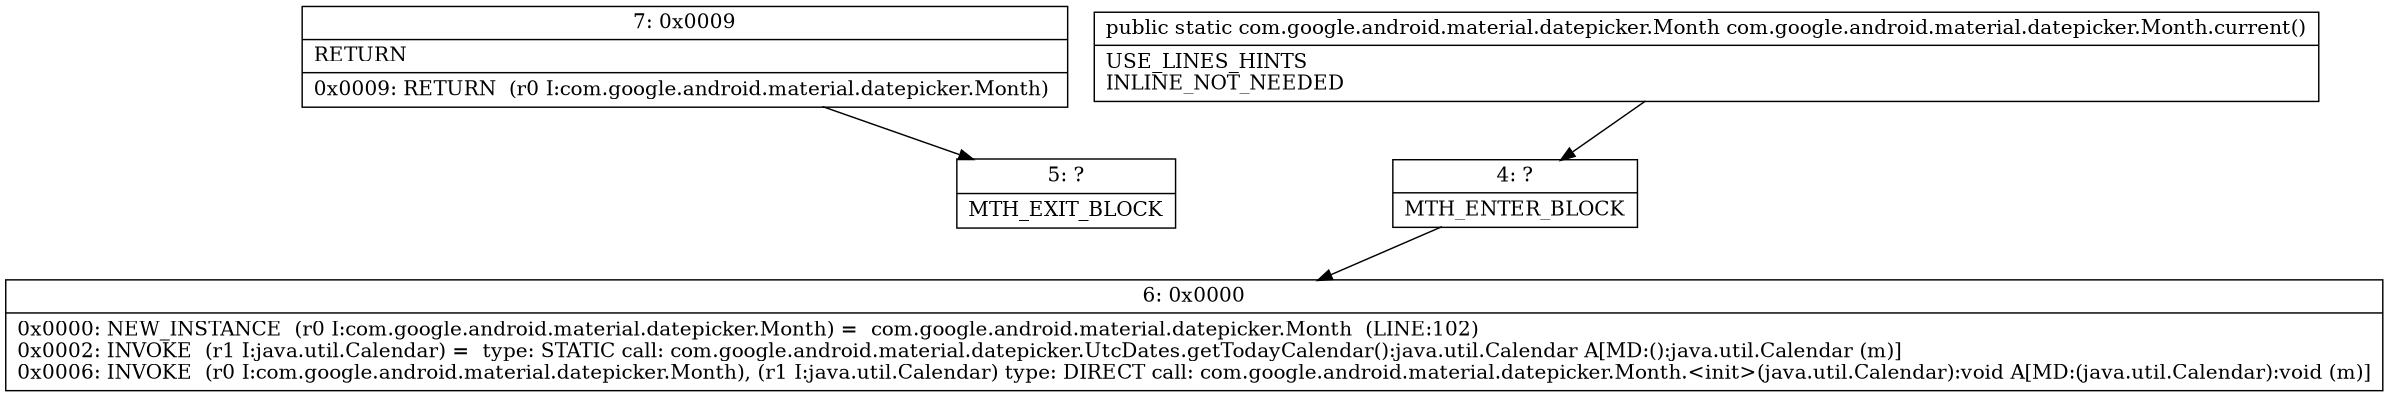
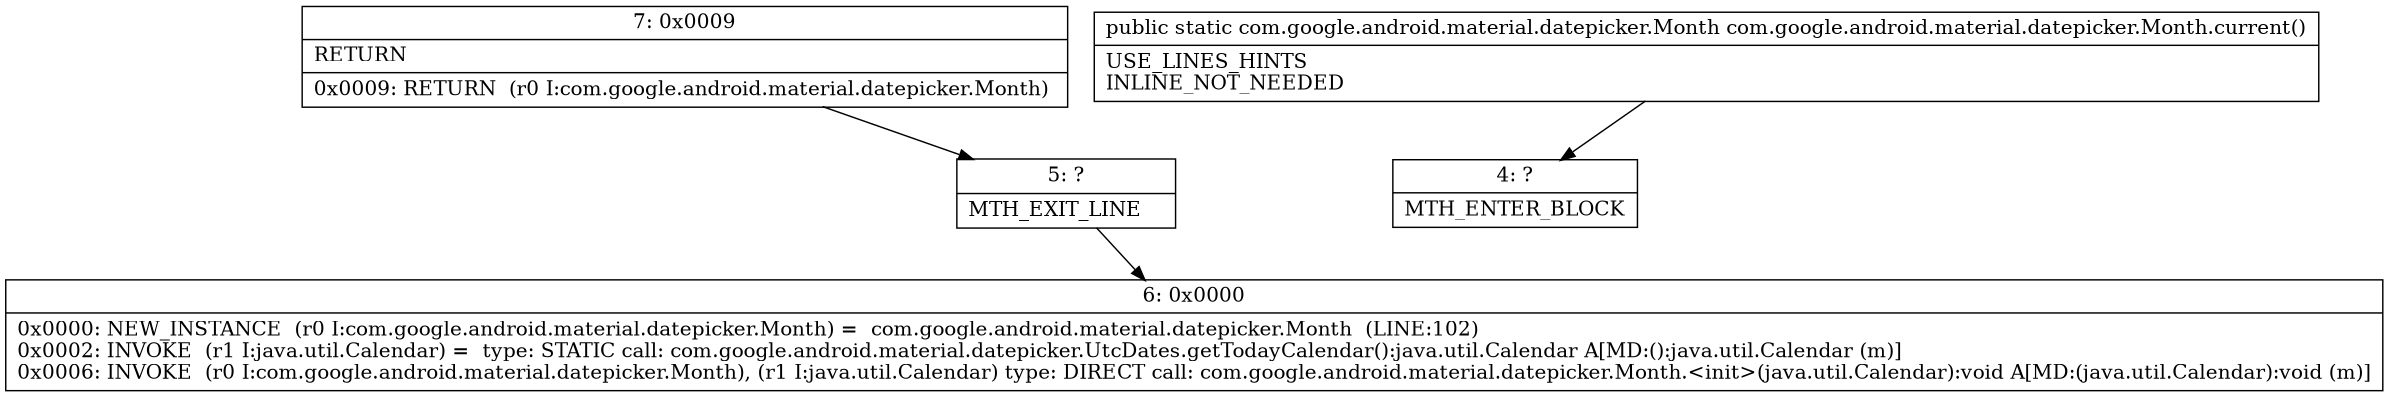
(1066, 210) -> (1055, 210)
(1386, 251) -> (1116, 249)
